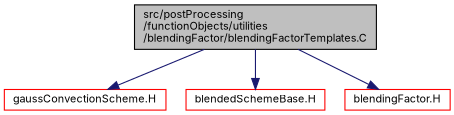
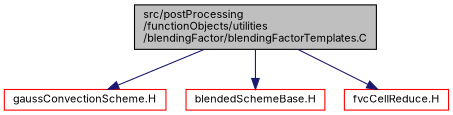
(398, 100) -> (396, 100)
